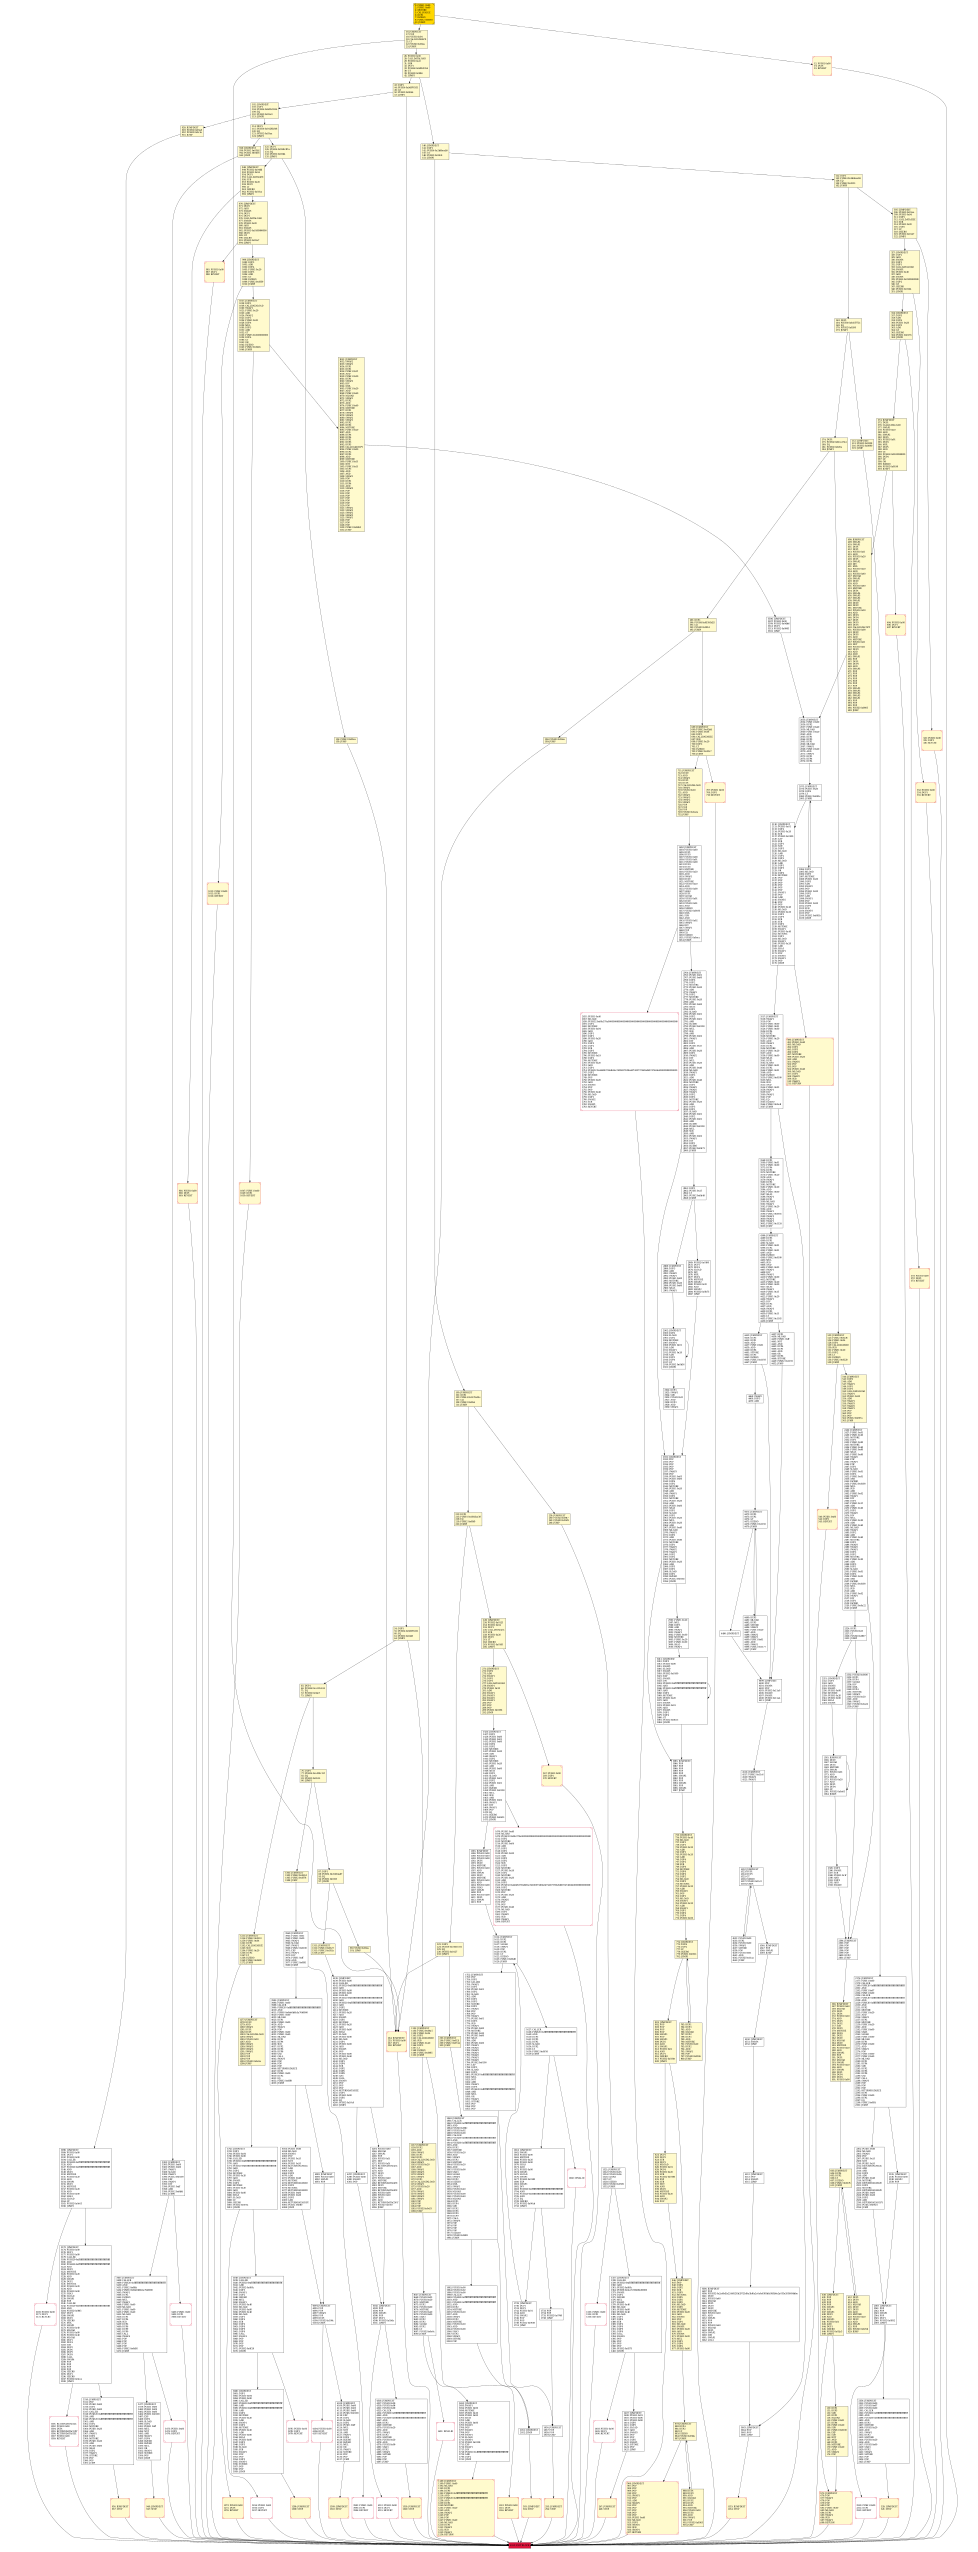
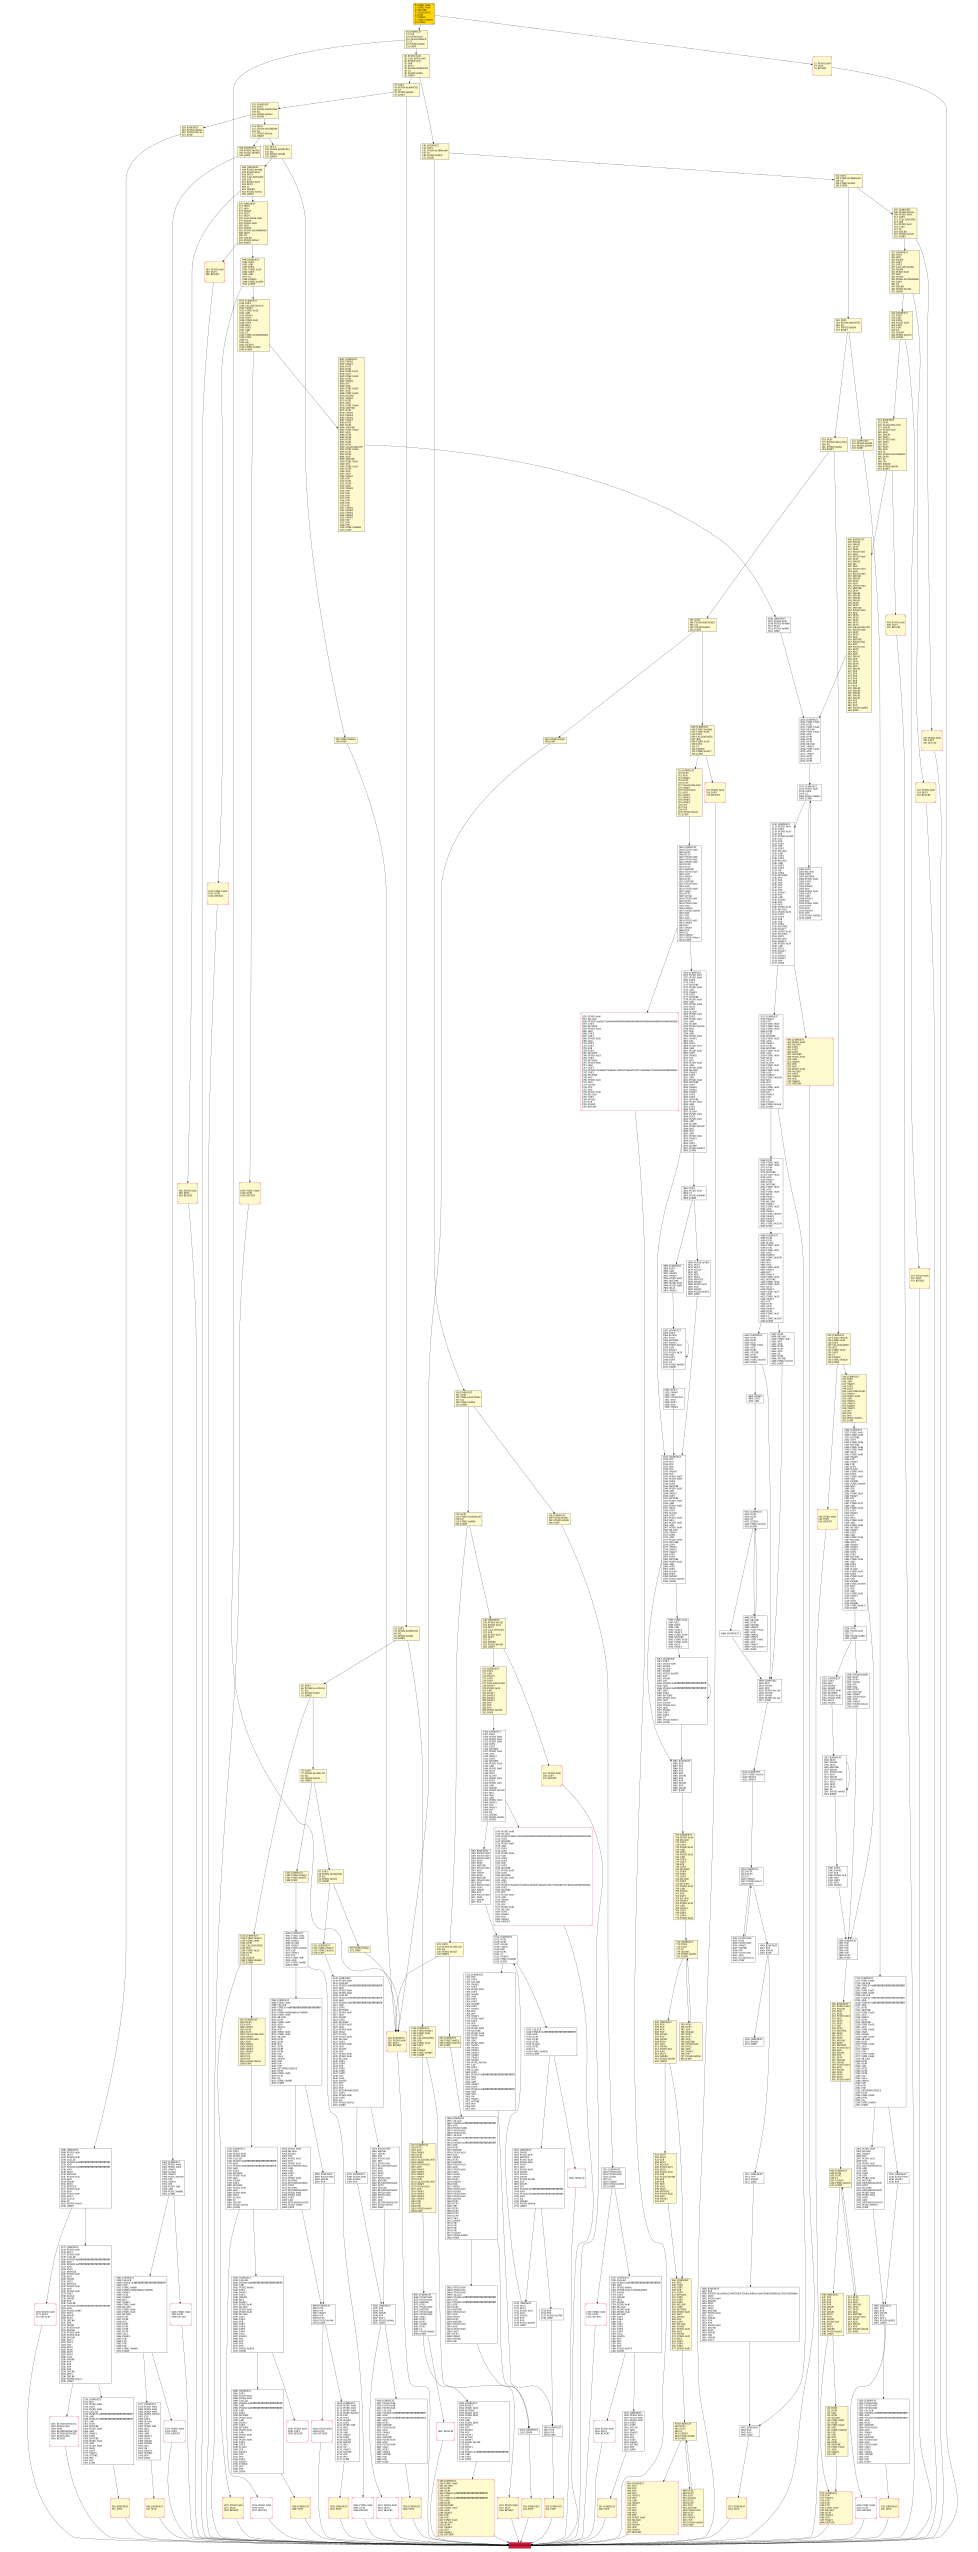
(754, 2109) -> (769, 2063)
